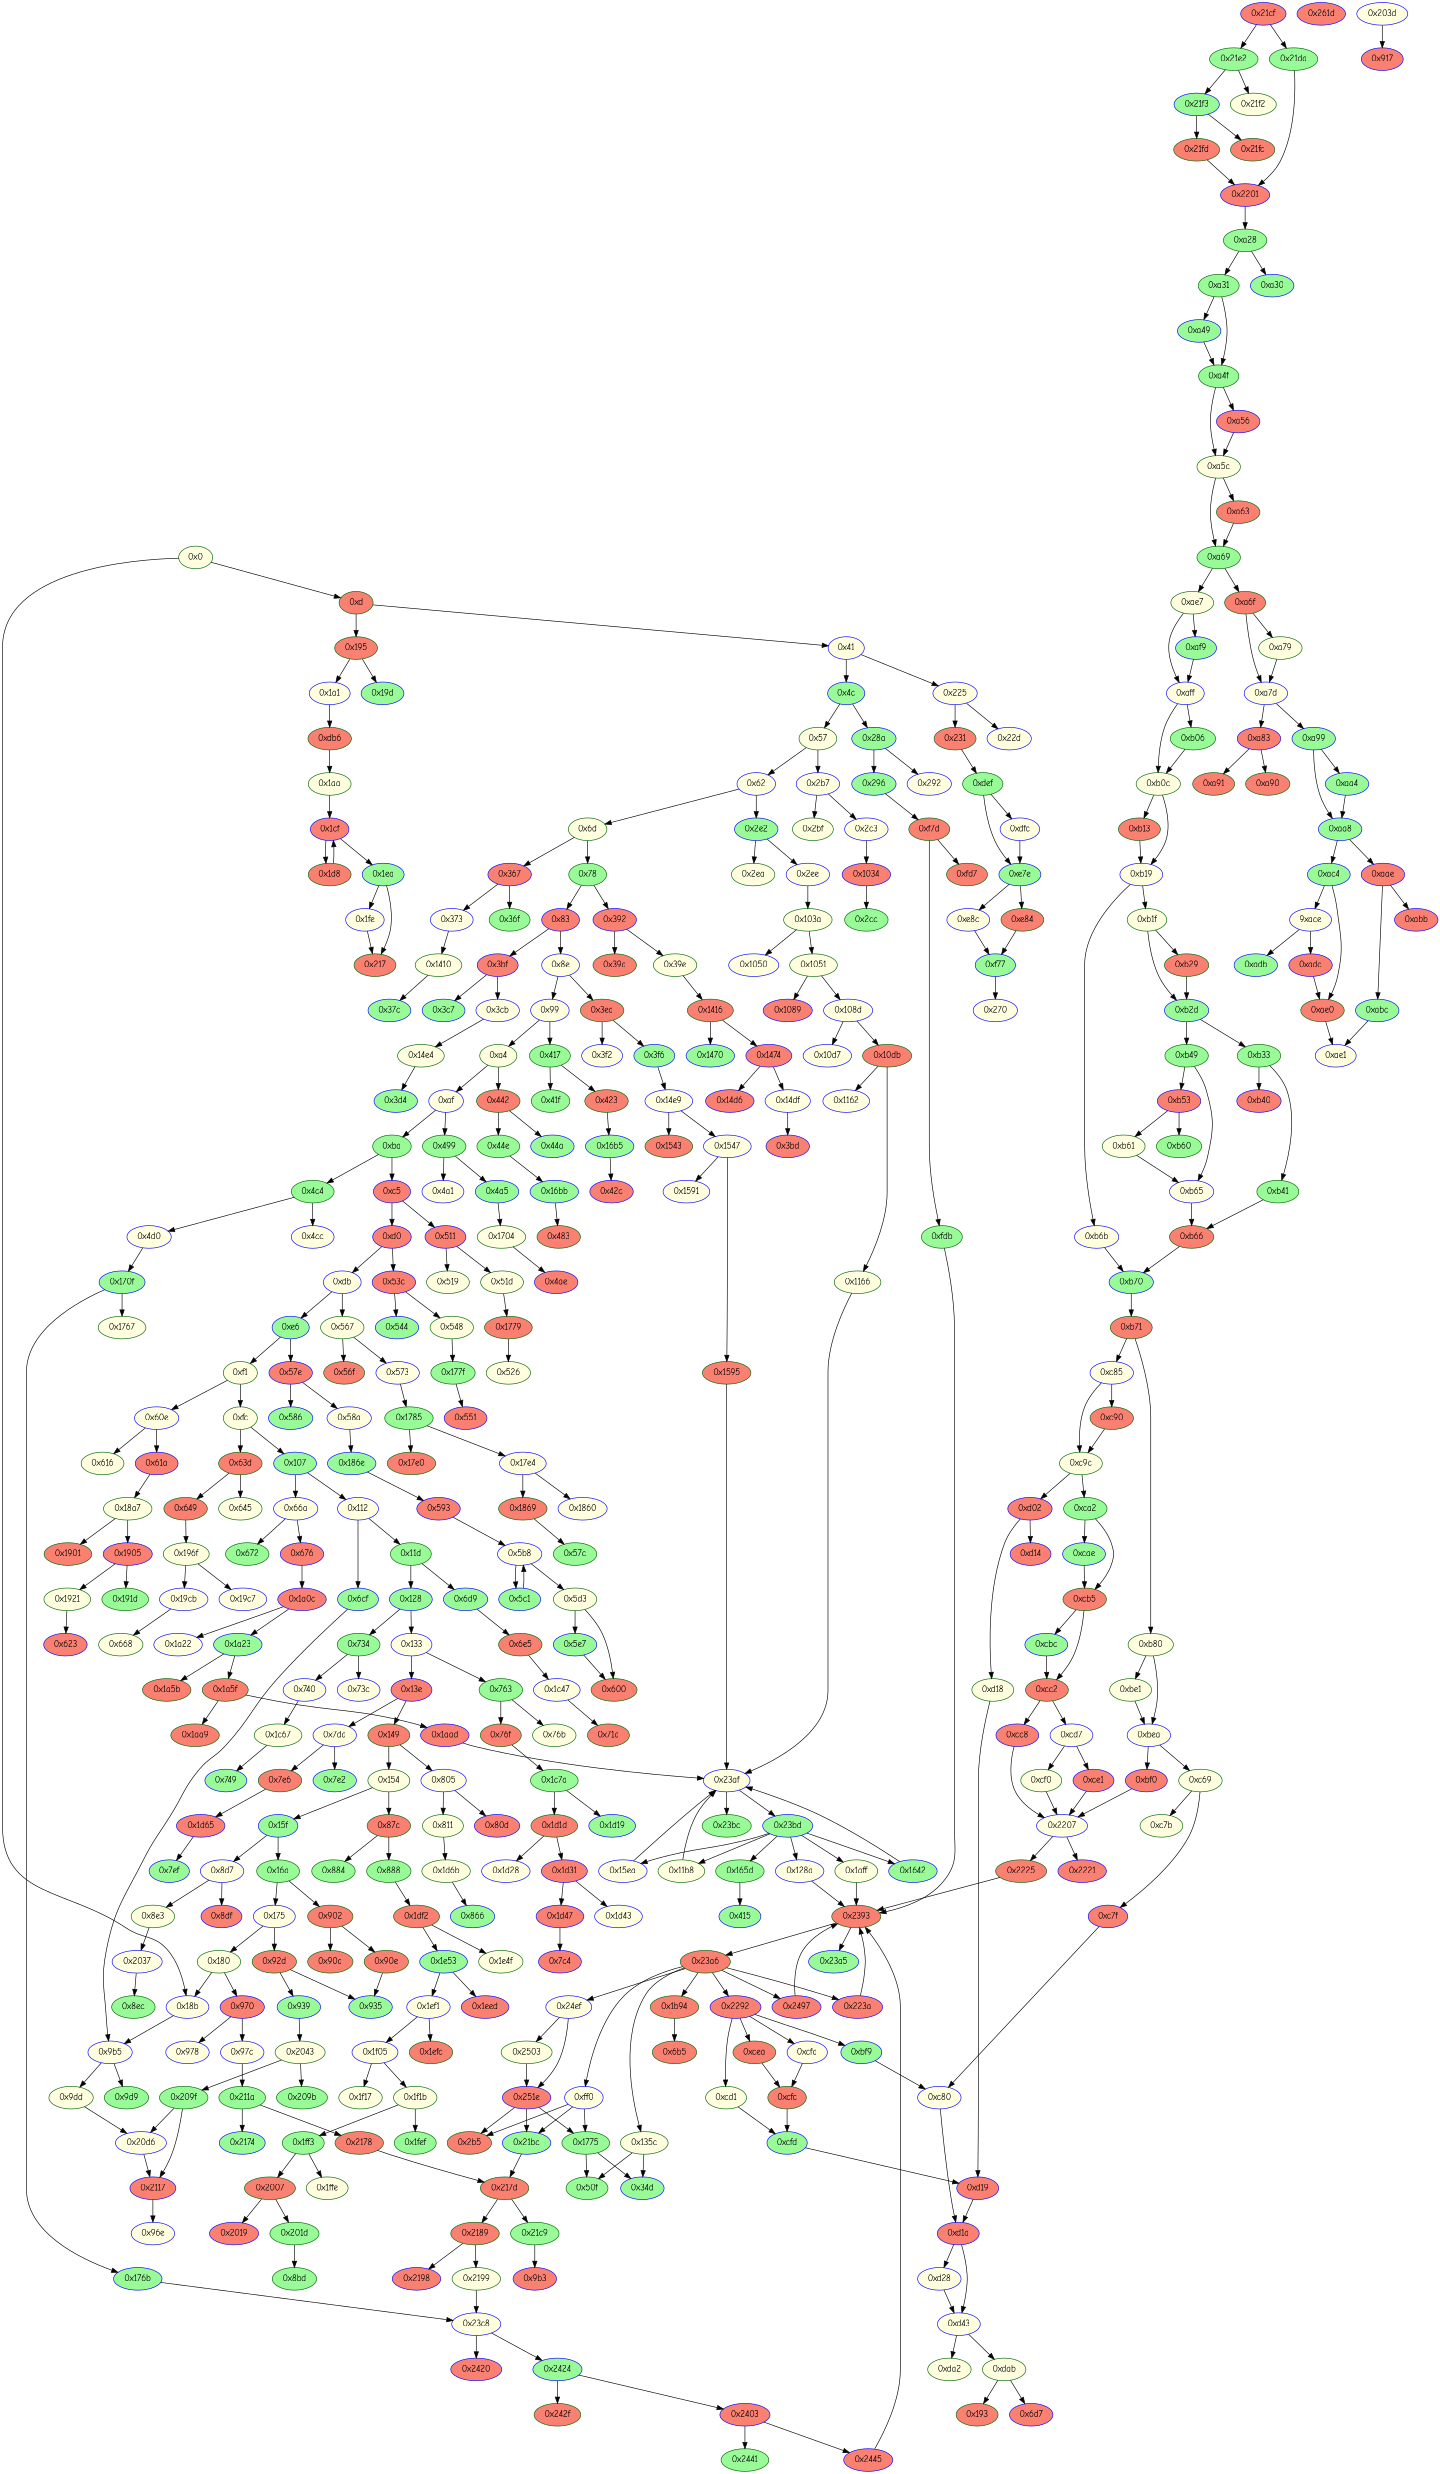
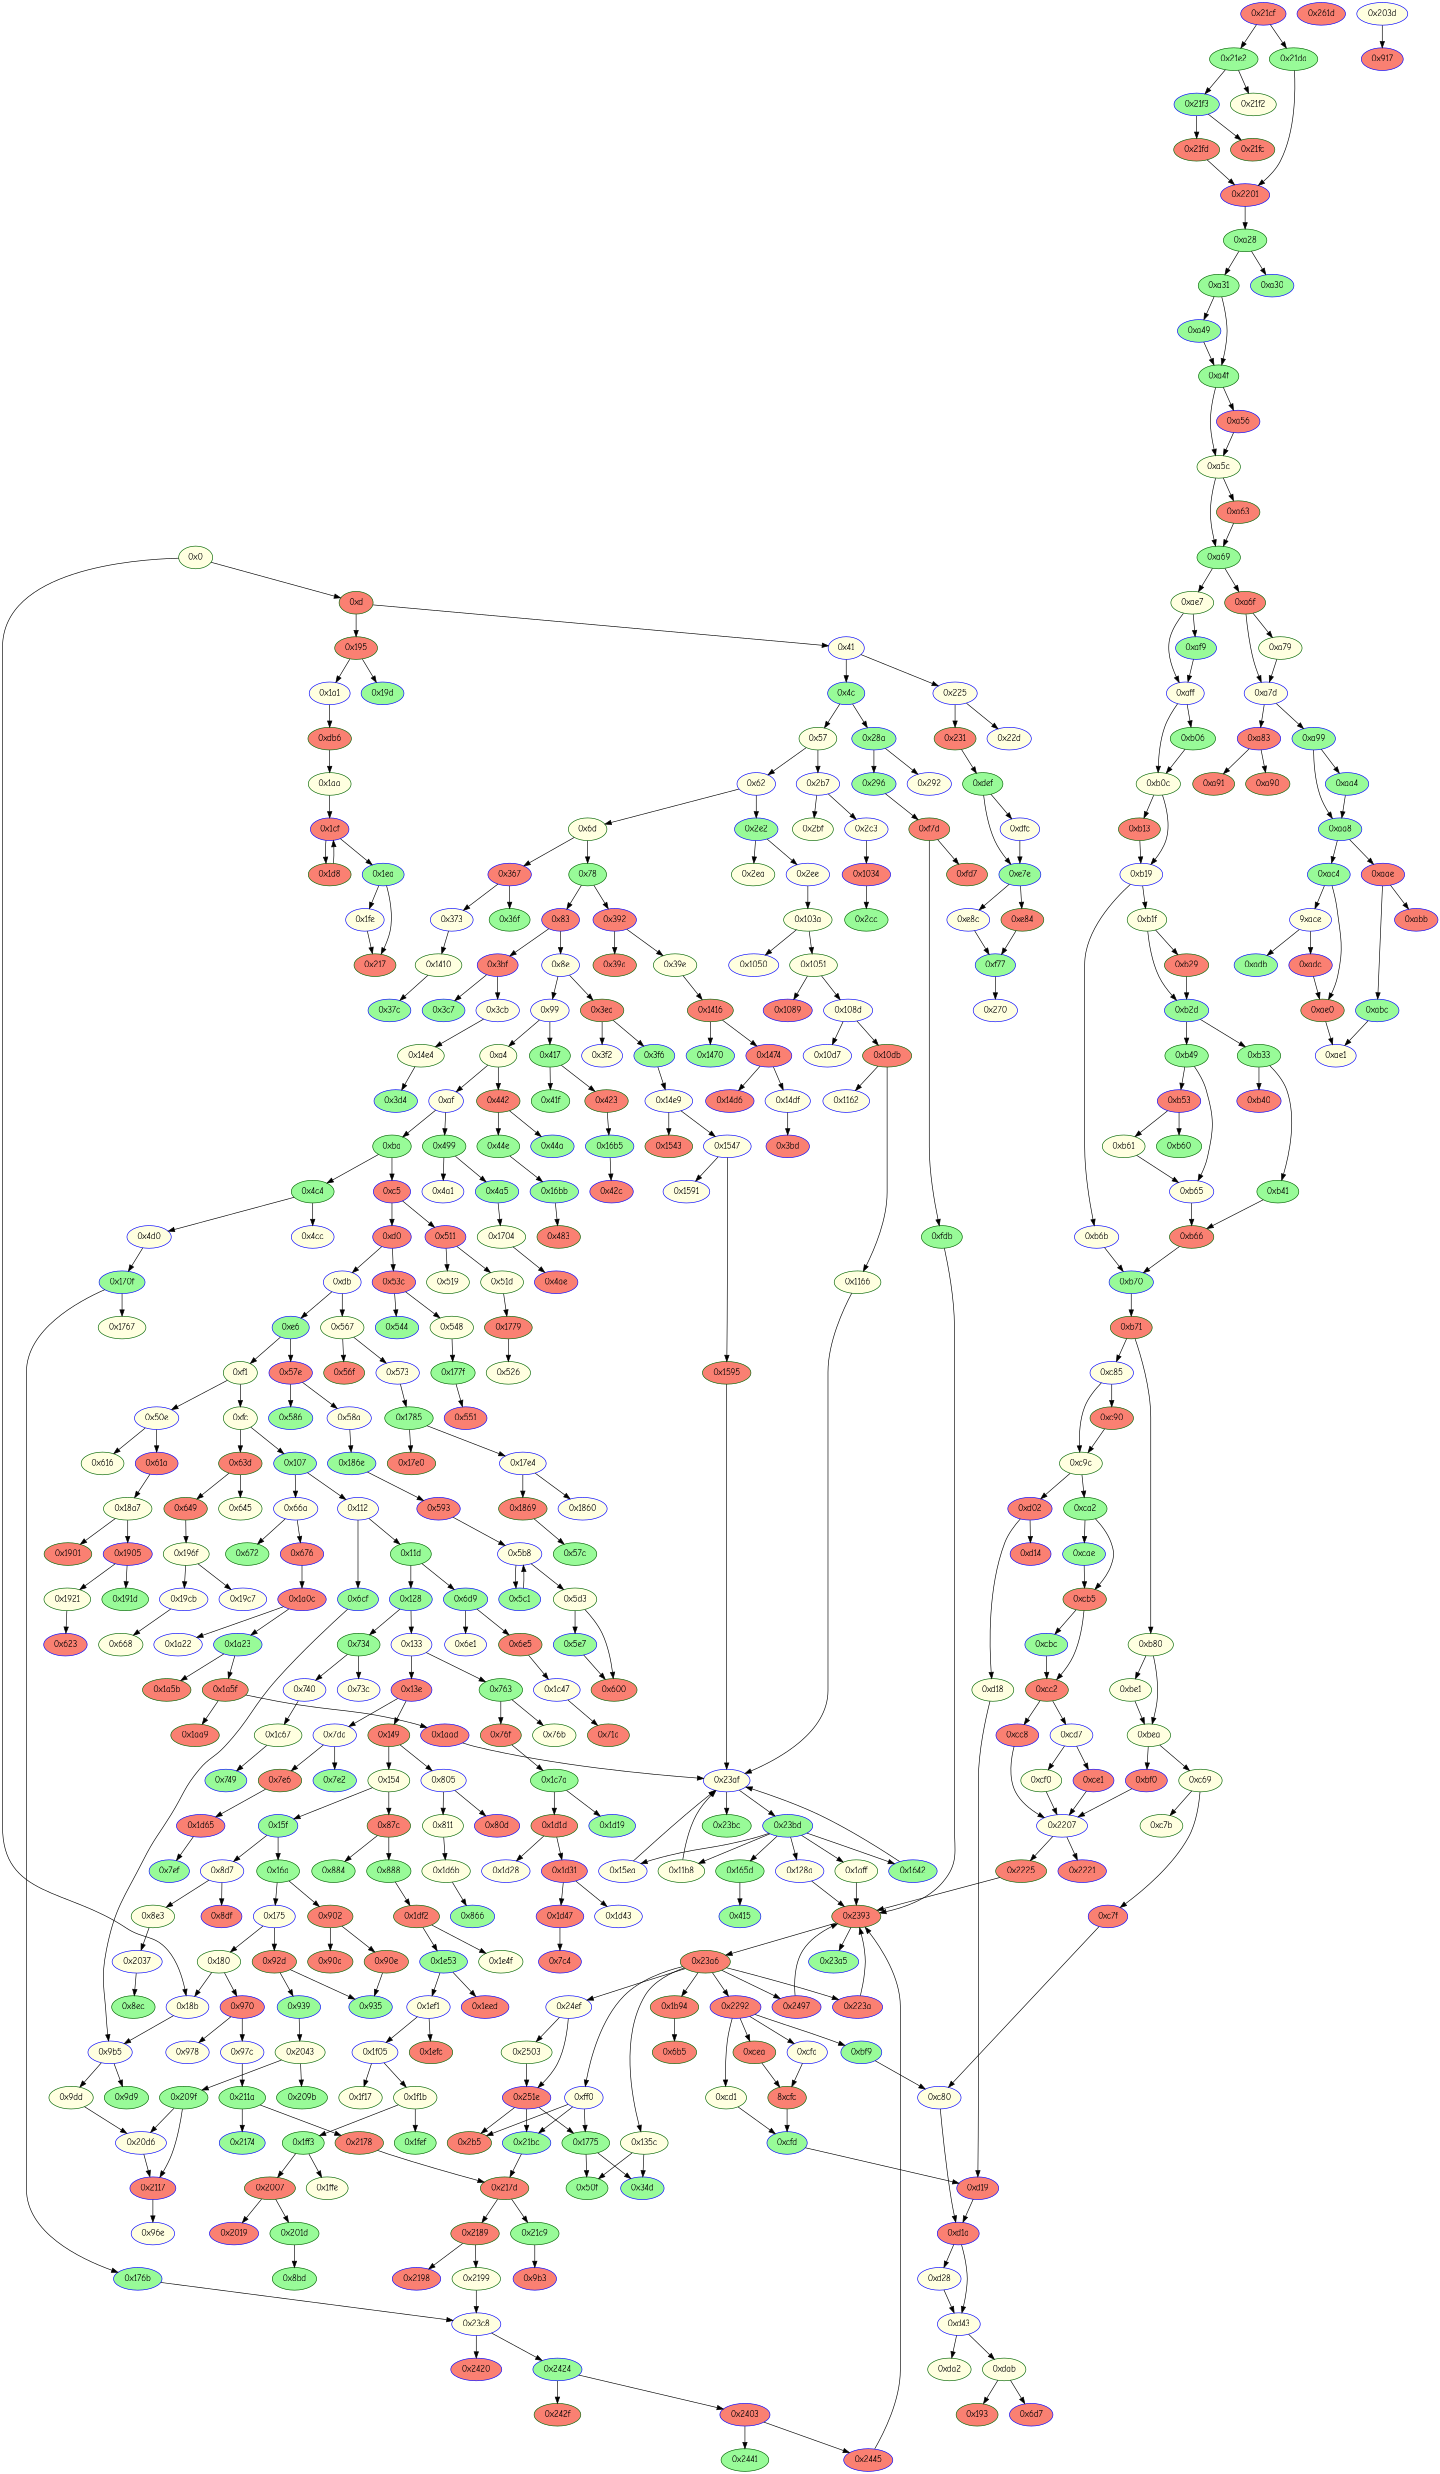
(157, 1418) -> (157, 1418)
none -> (466, 1645)
(1149, 1735) -> (1149, 1735)
(787, 2098) -> (787, 2098)
